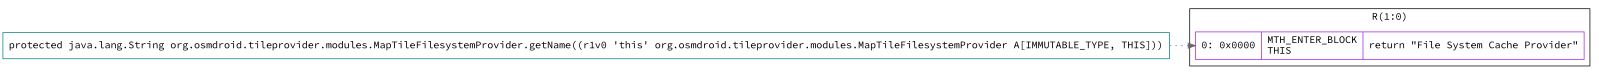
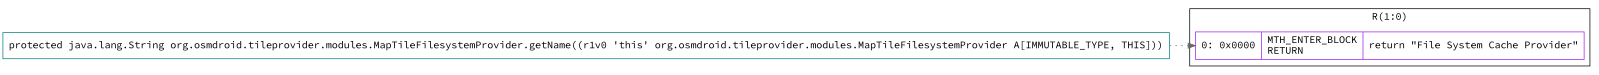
(1280, 51) -> (1285, 51)
